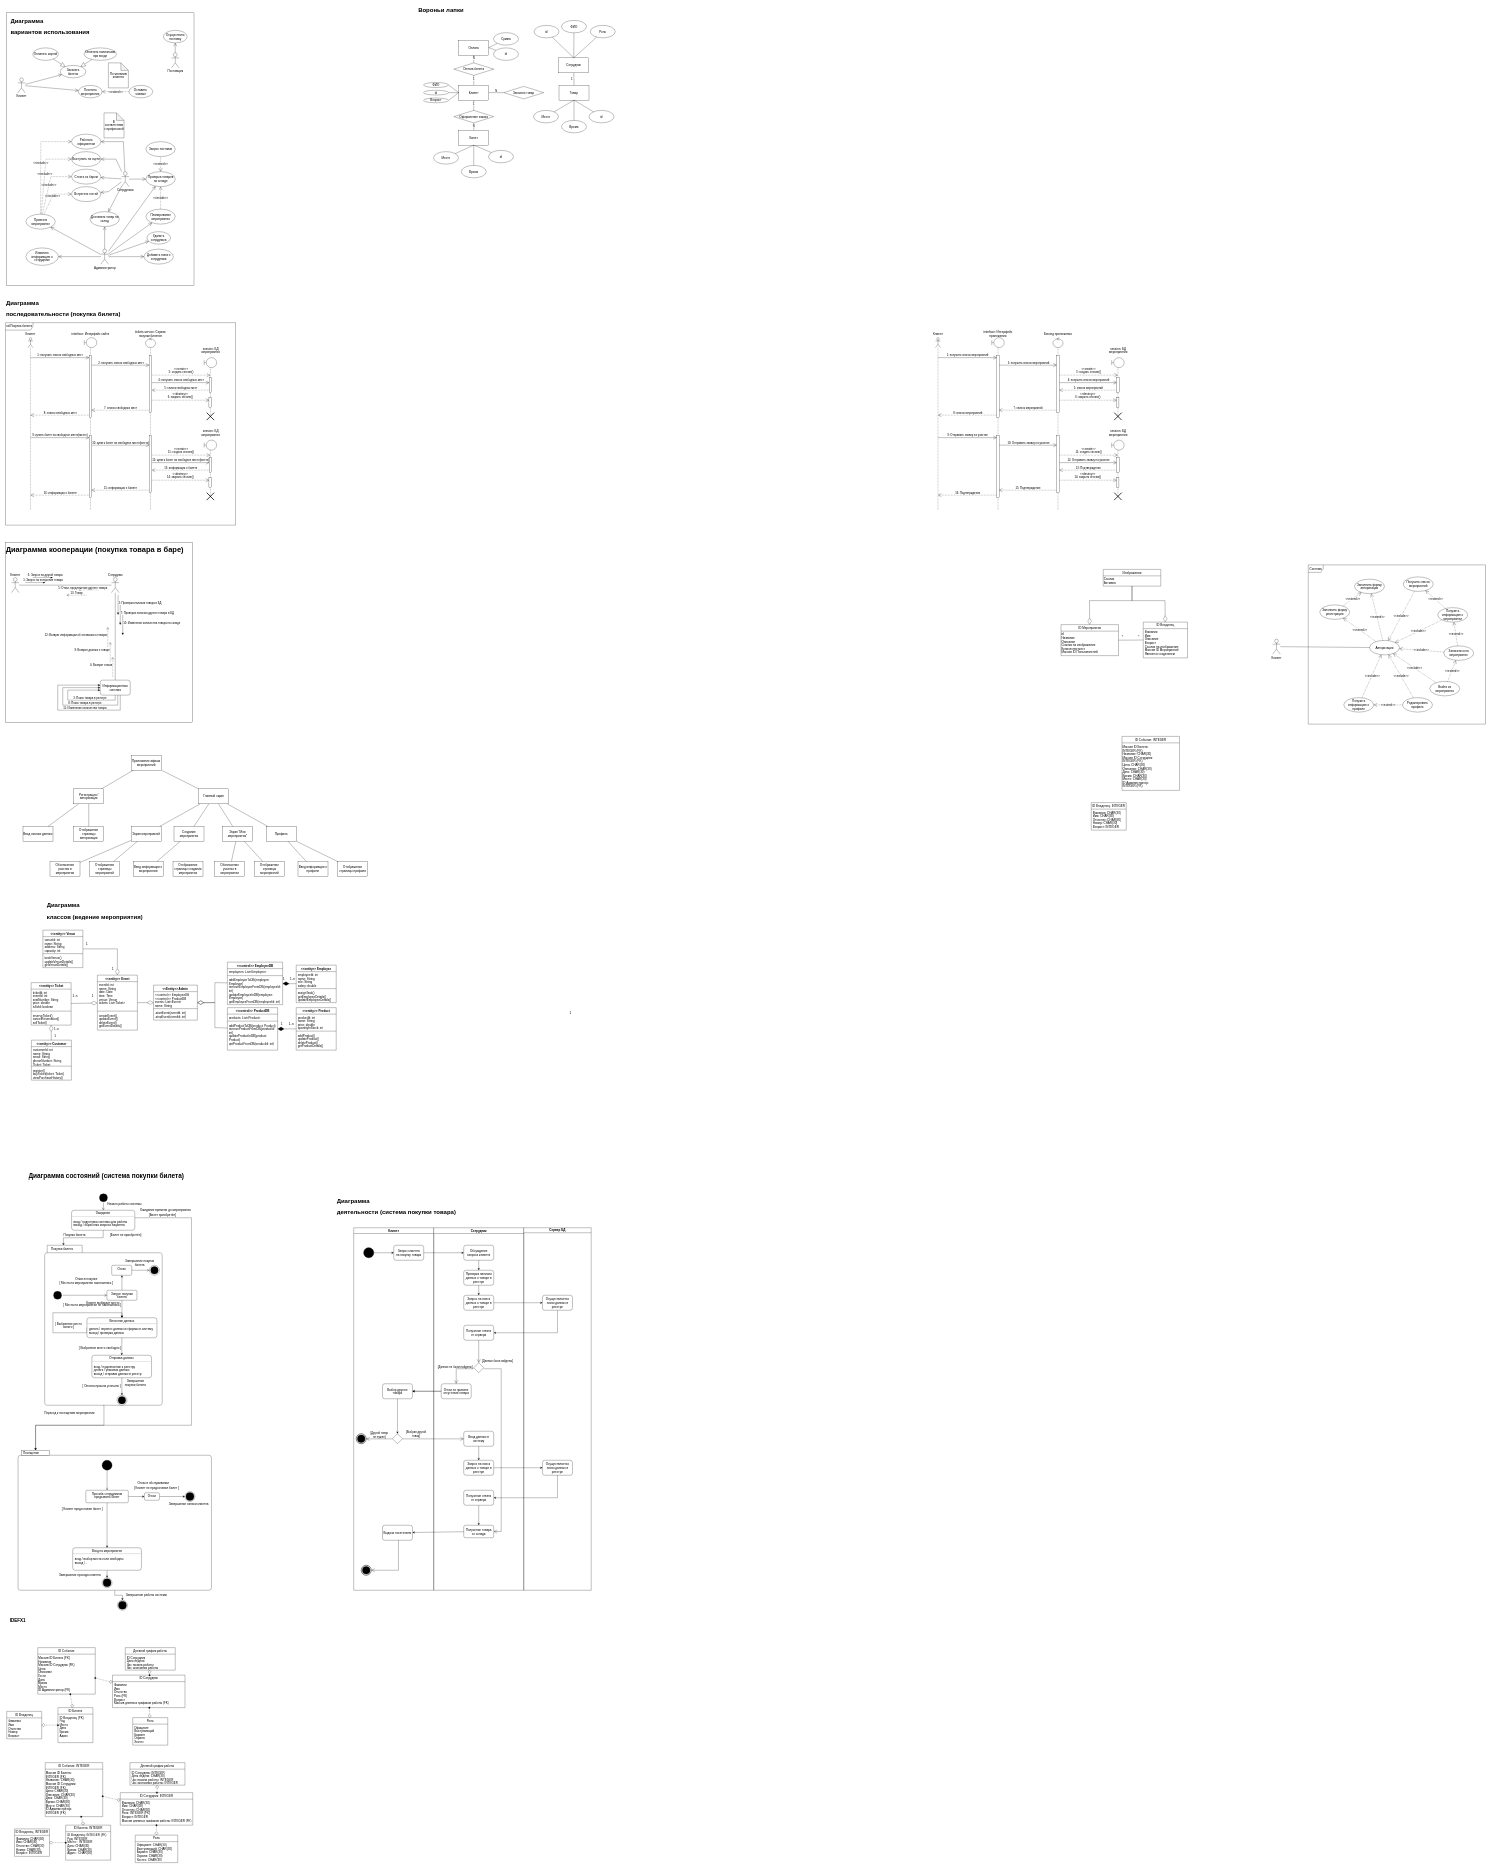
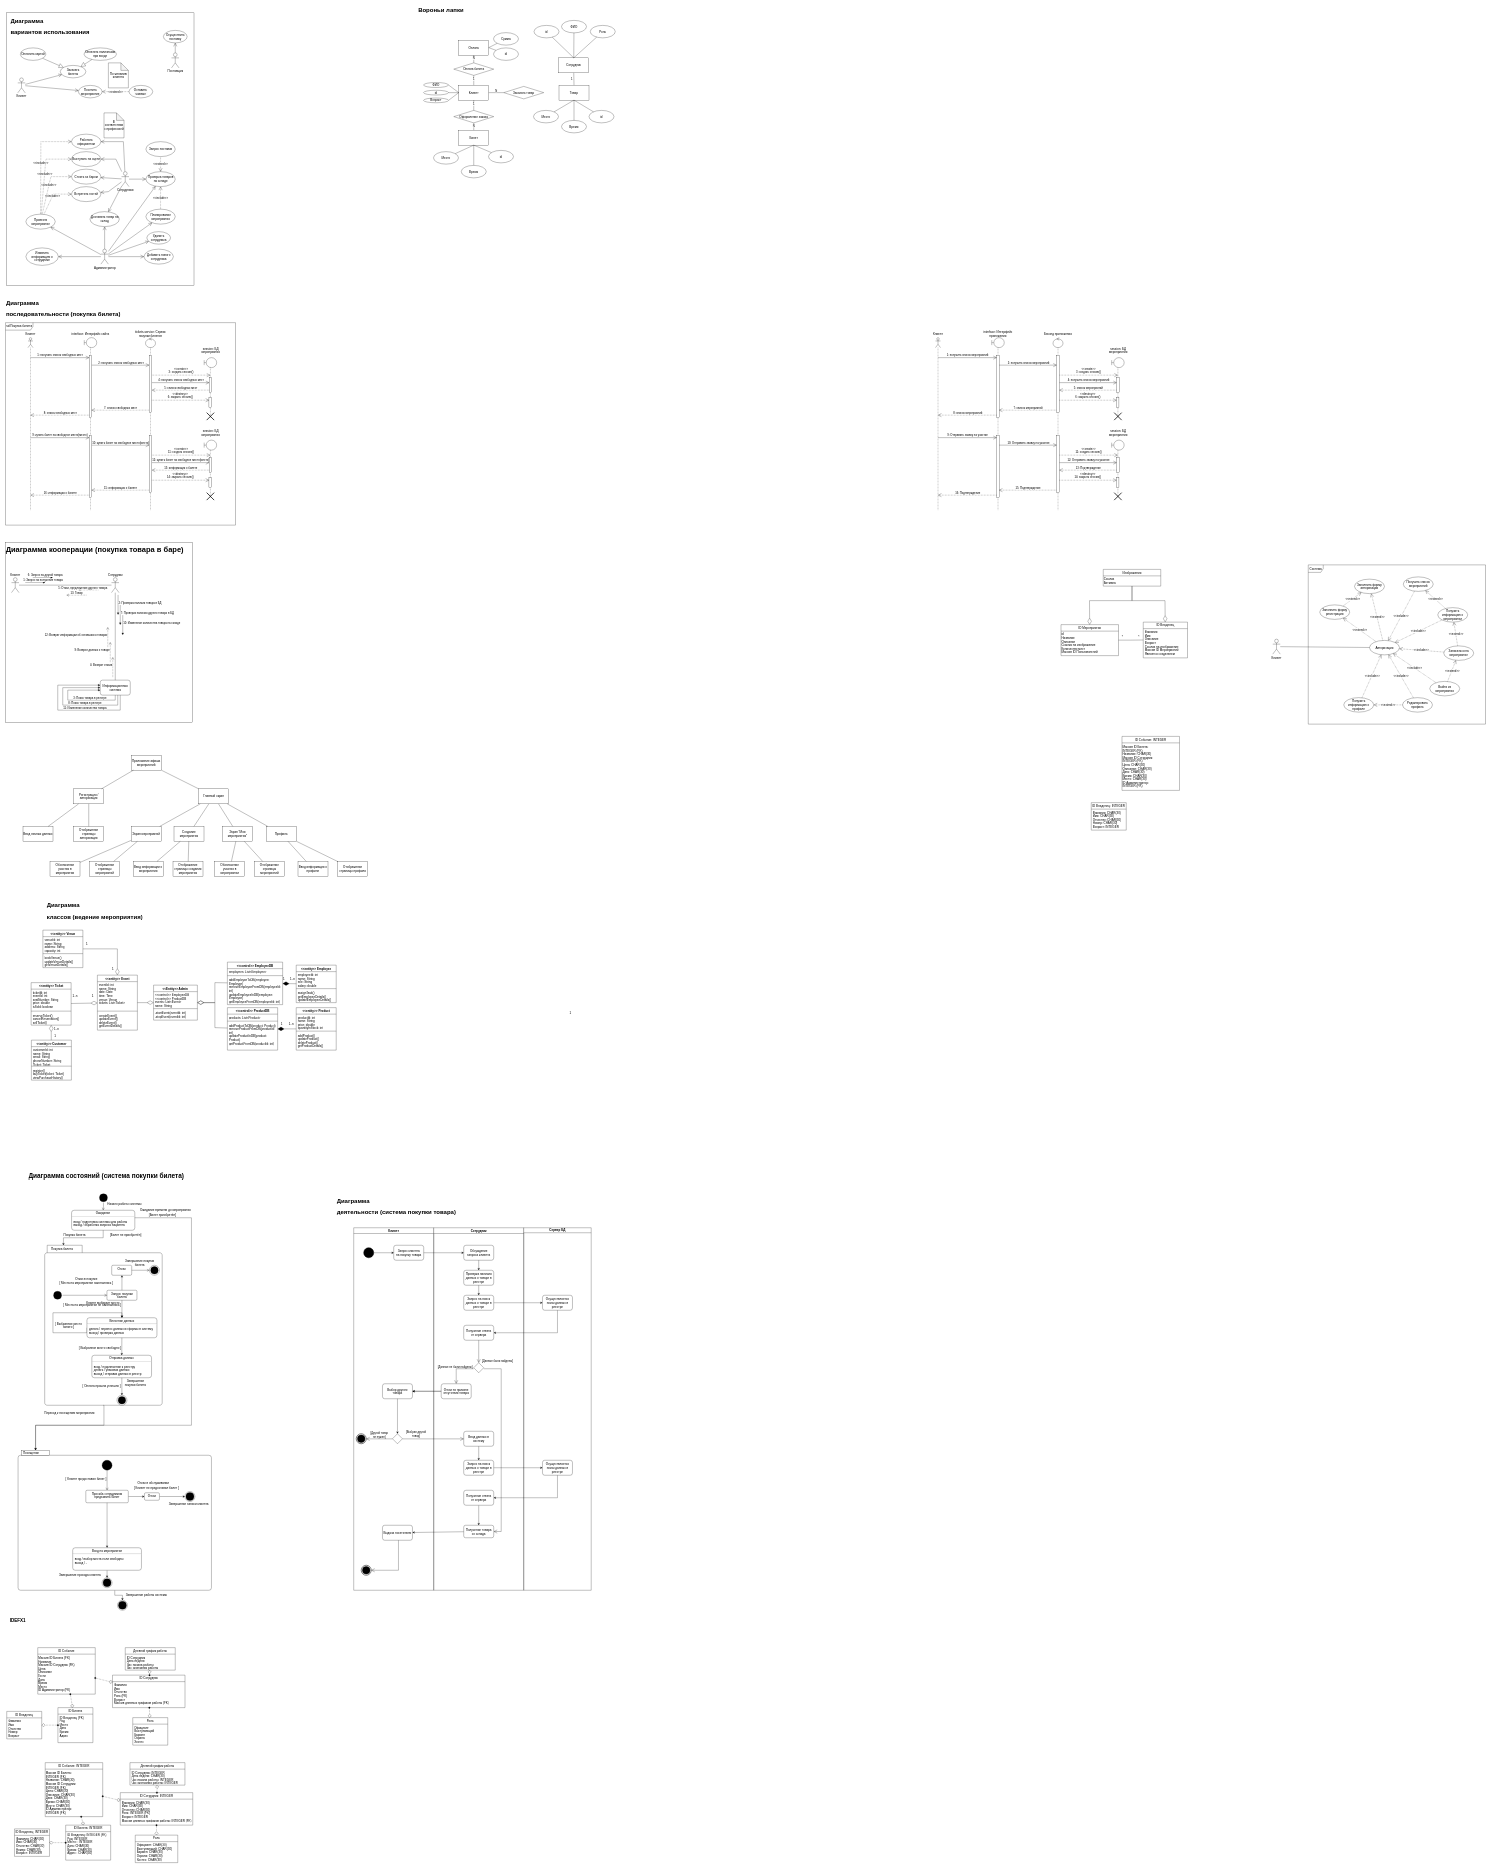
(45, 54) -> (33, 54)
none -> (188, 851)
(82, 1509) -> (86, 1479)
